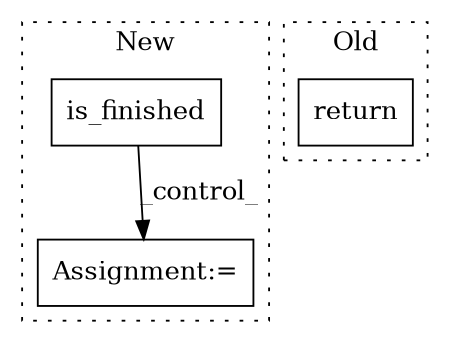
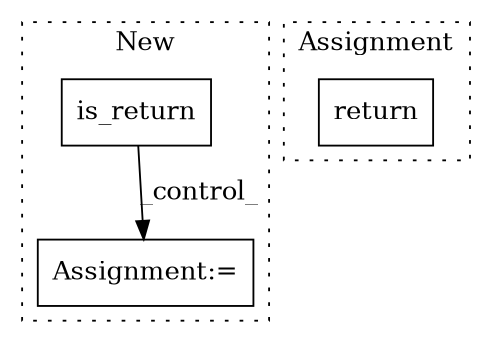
(356, 43) -> (377, 43)
(136, 112) -> (136, 112)
